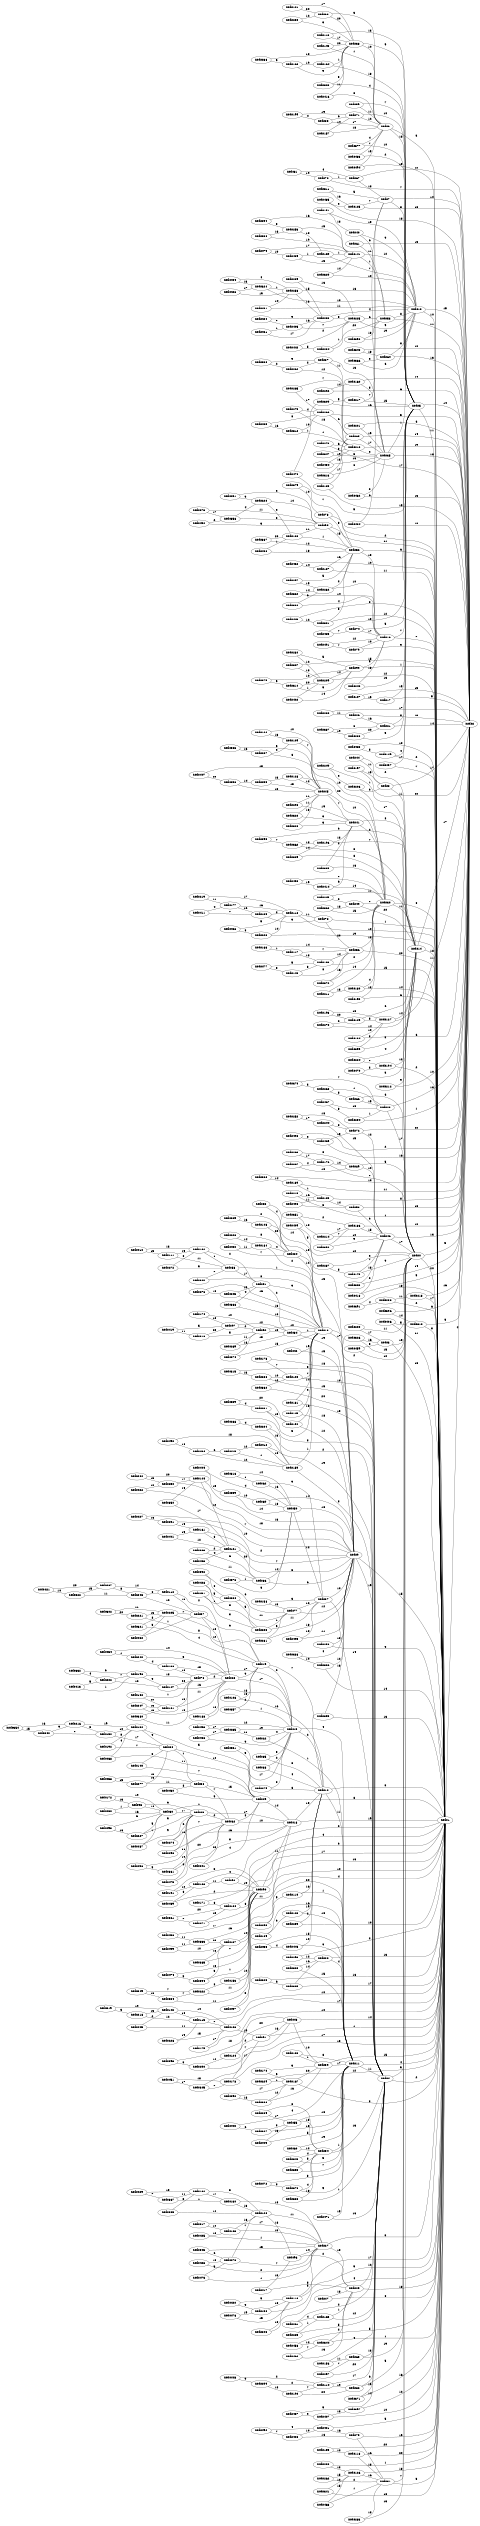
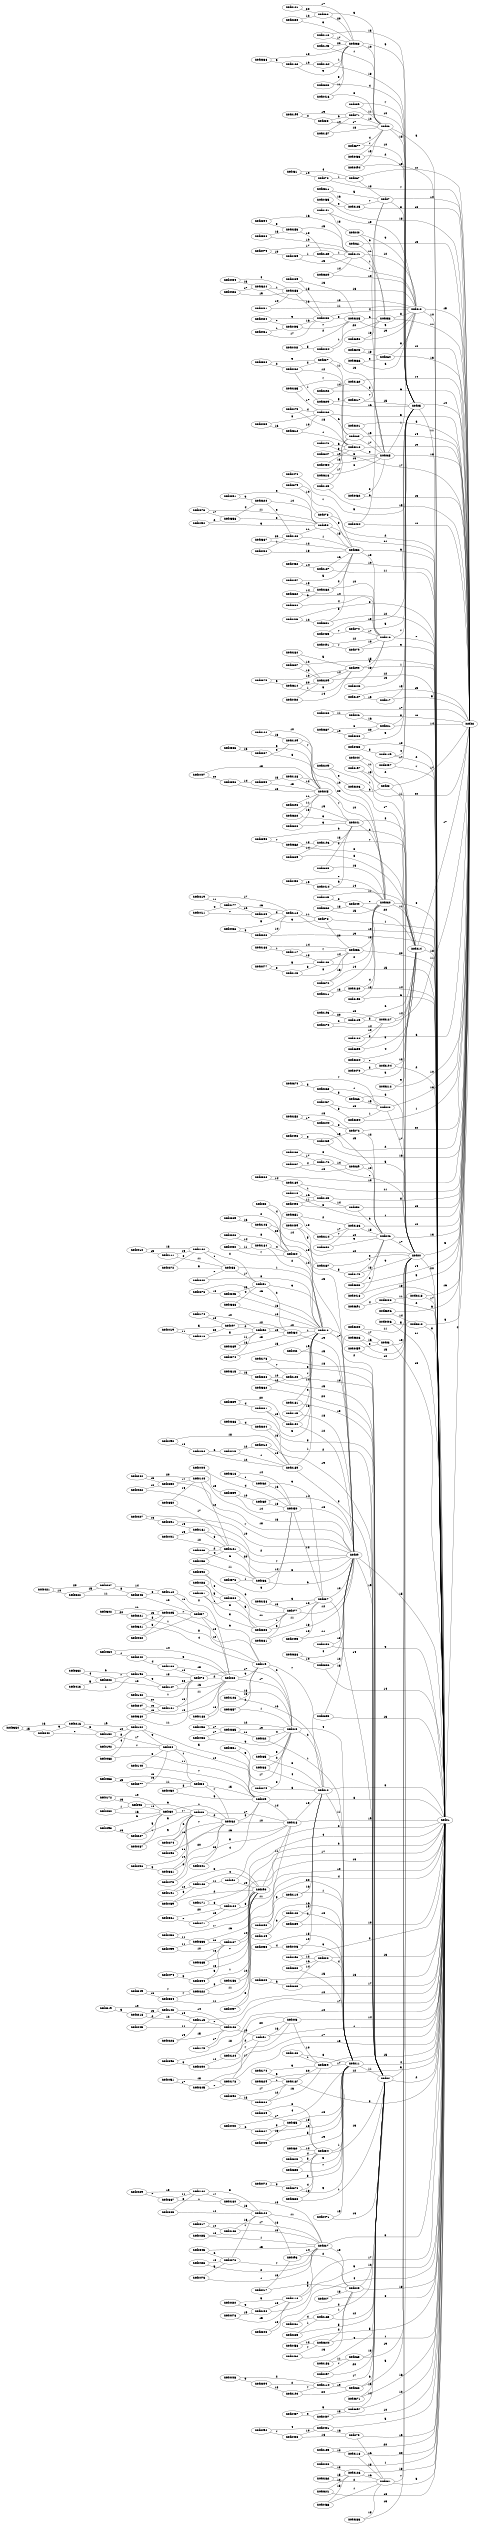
(308, 438) -> (305, 387)
